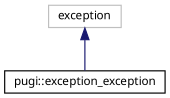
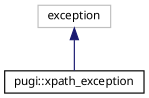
(85, 82) -> (74, 82)
